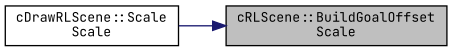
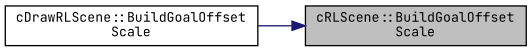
(92, 26) -> (132, 26)
